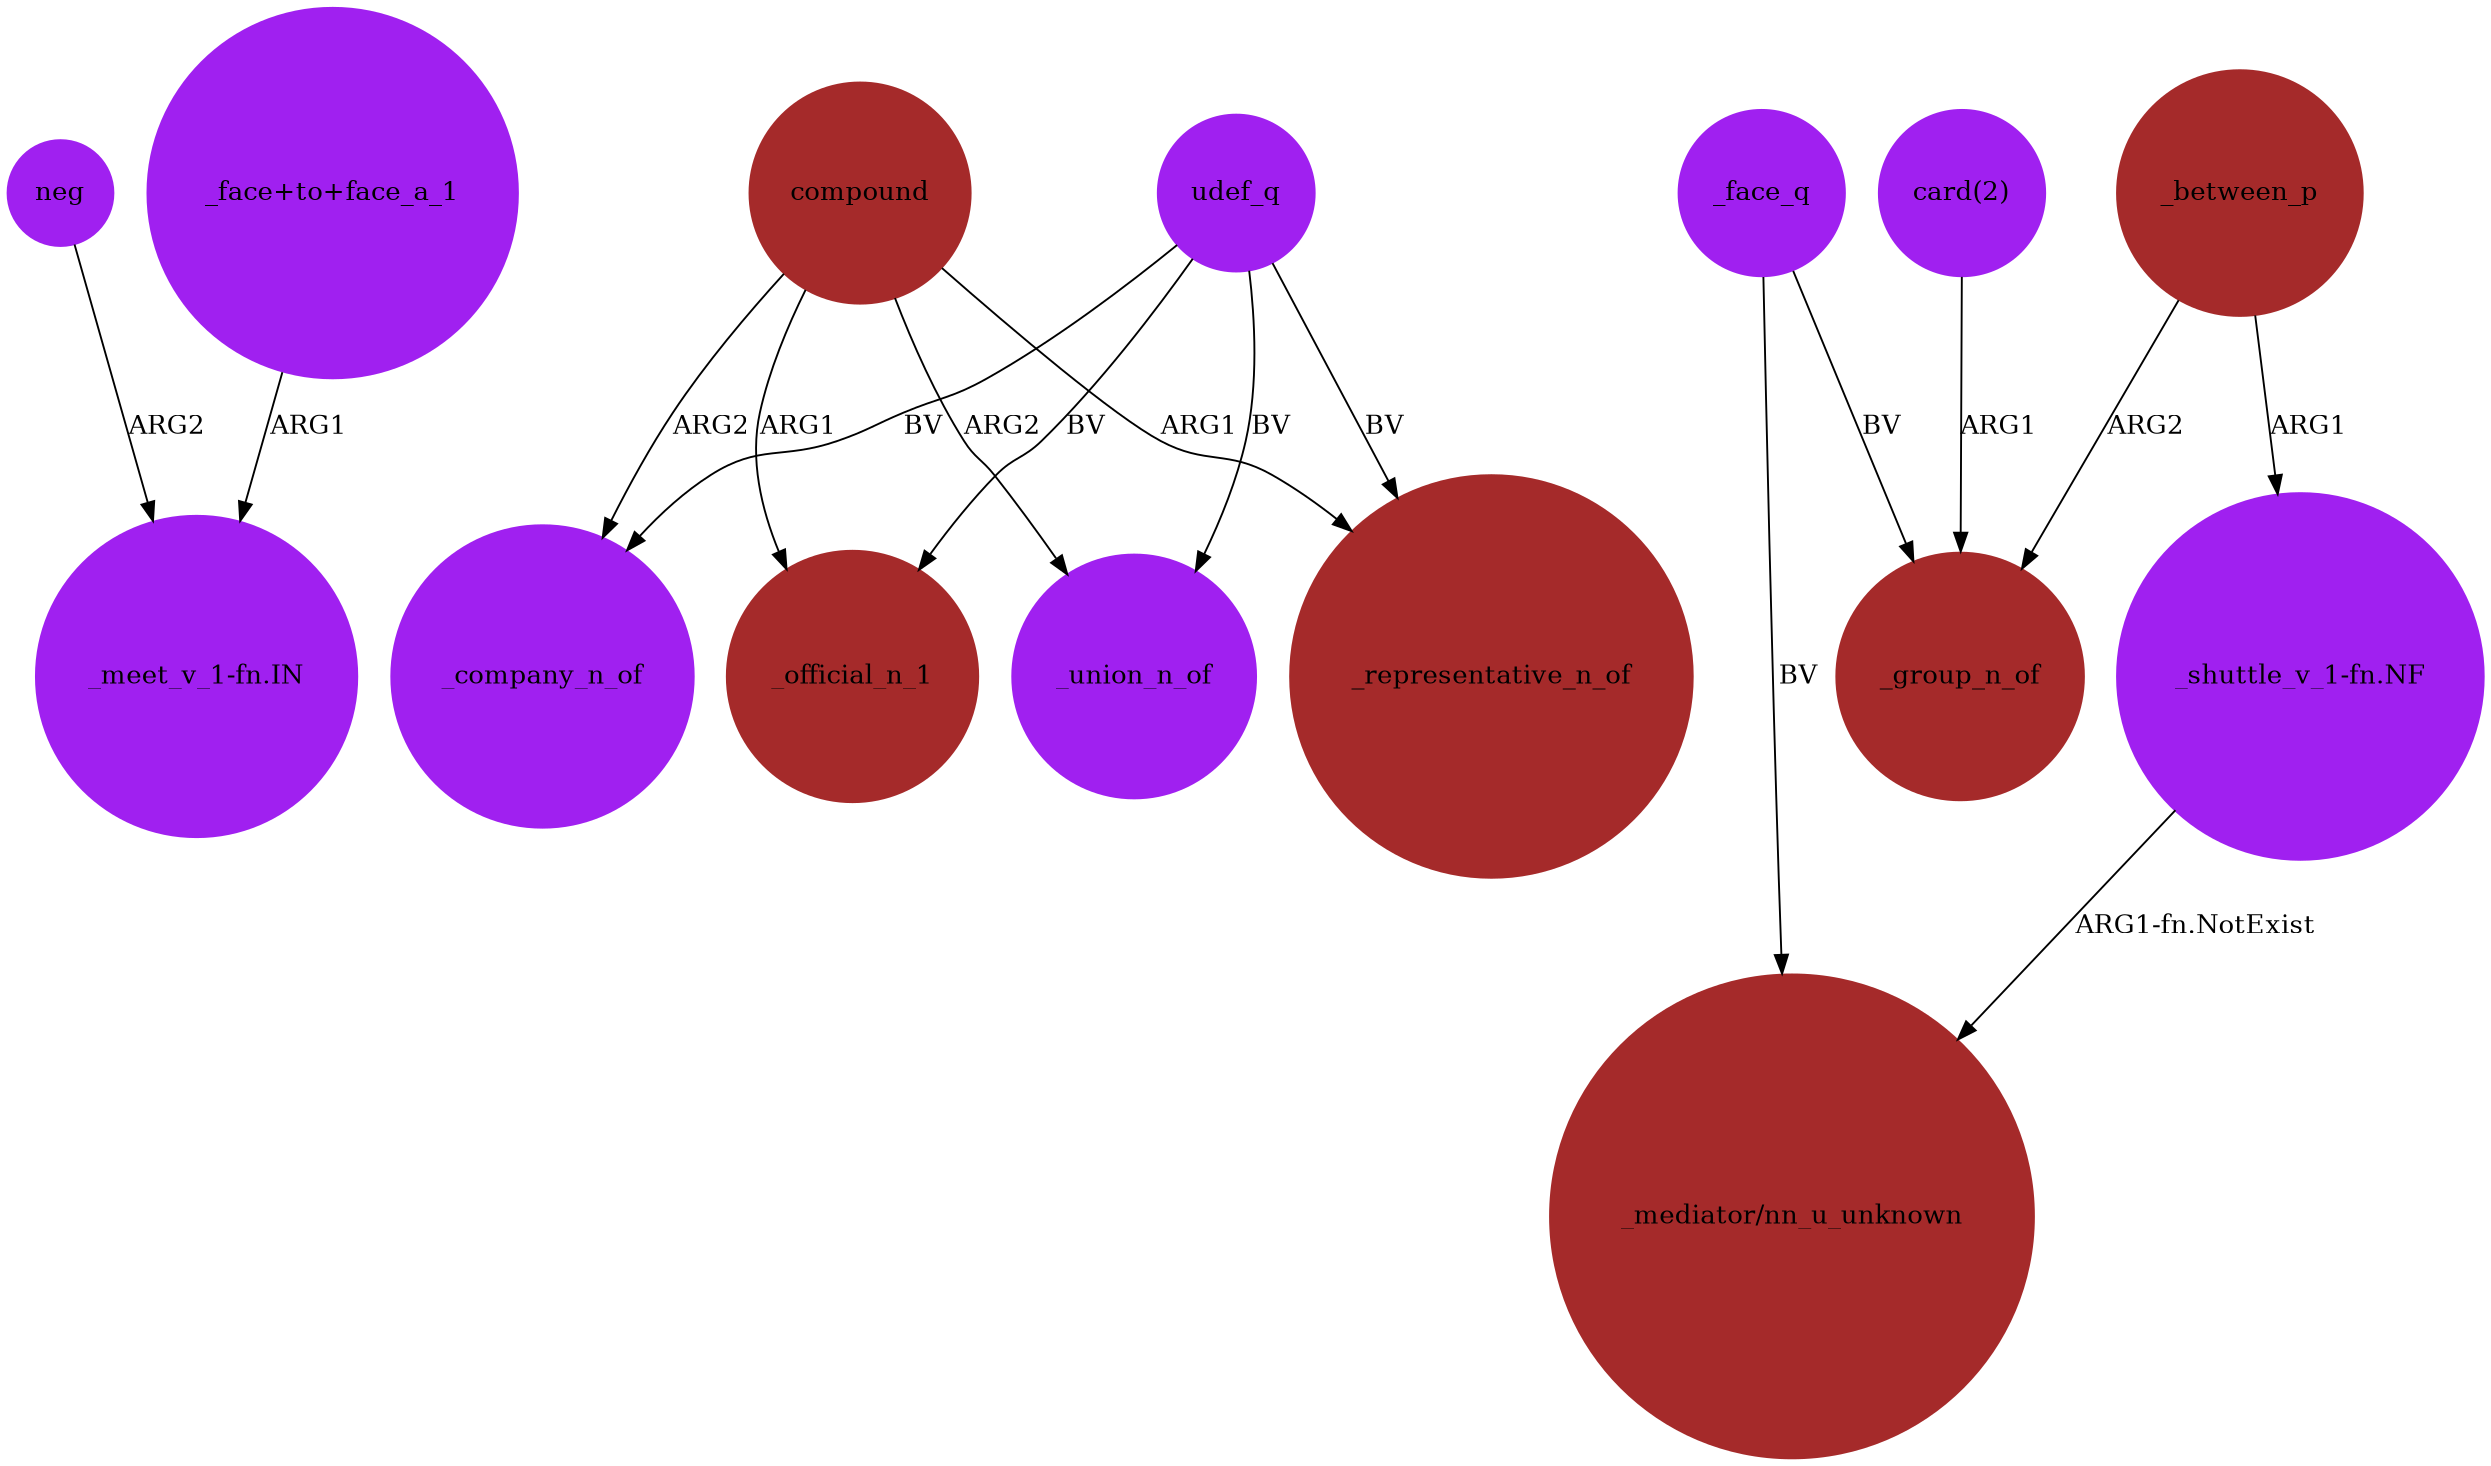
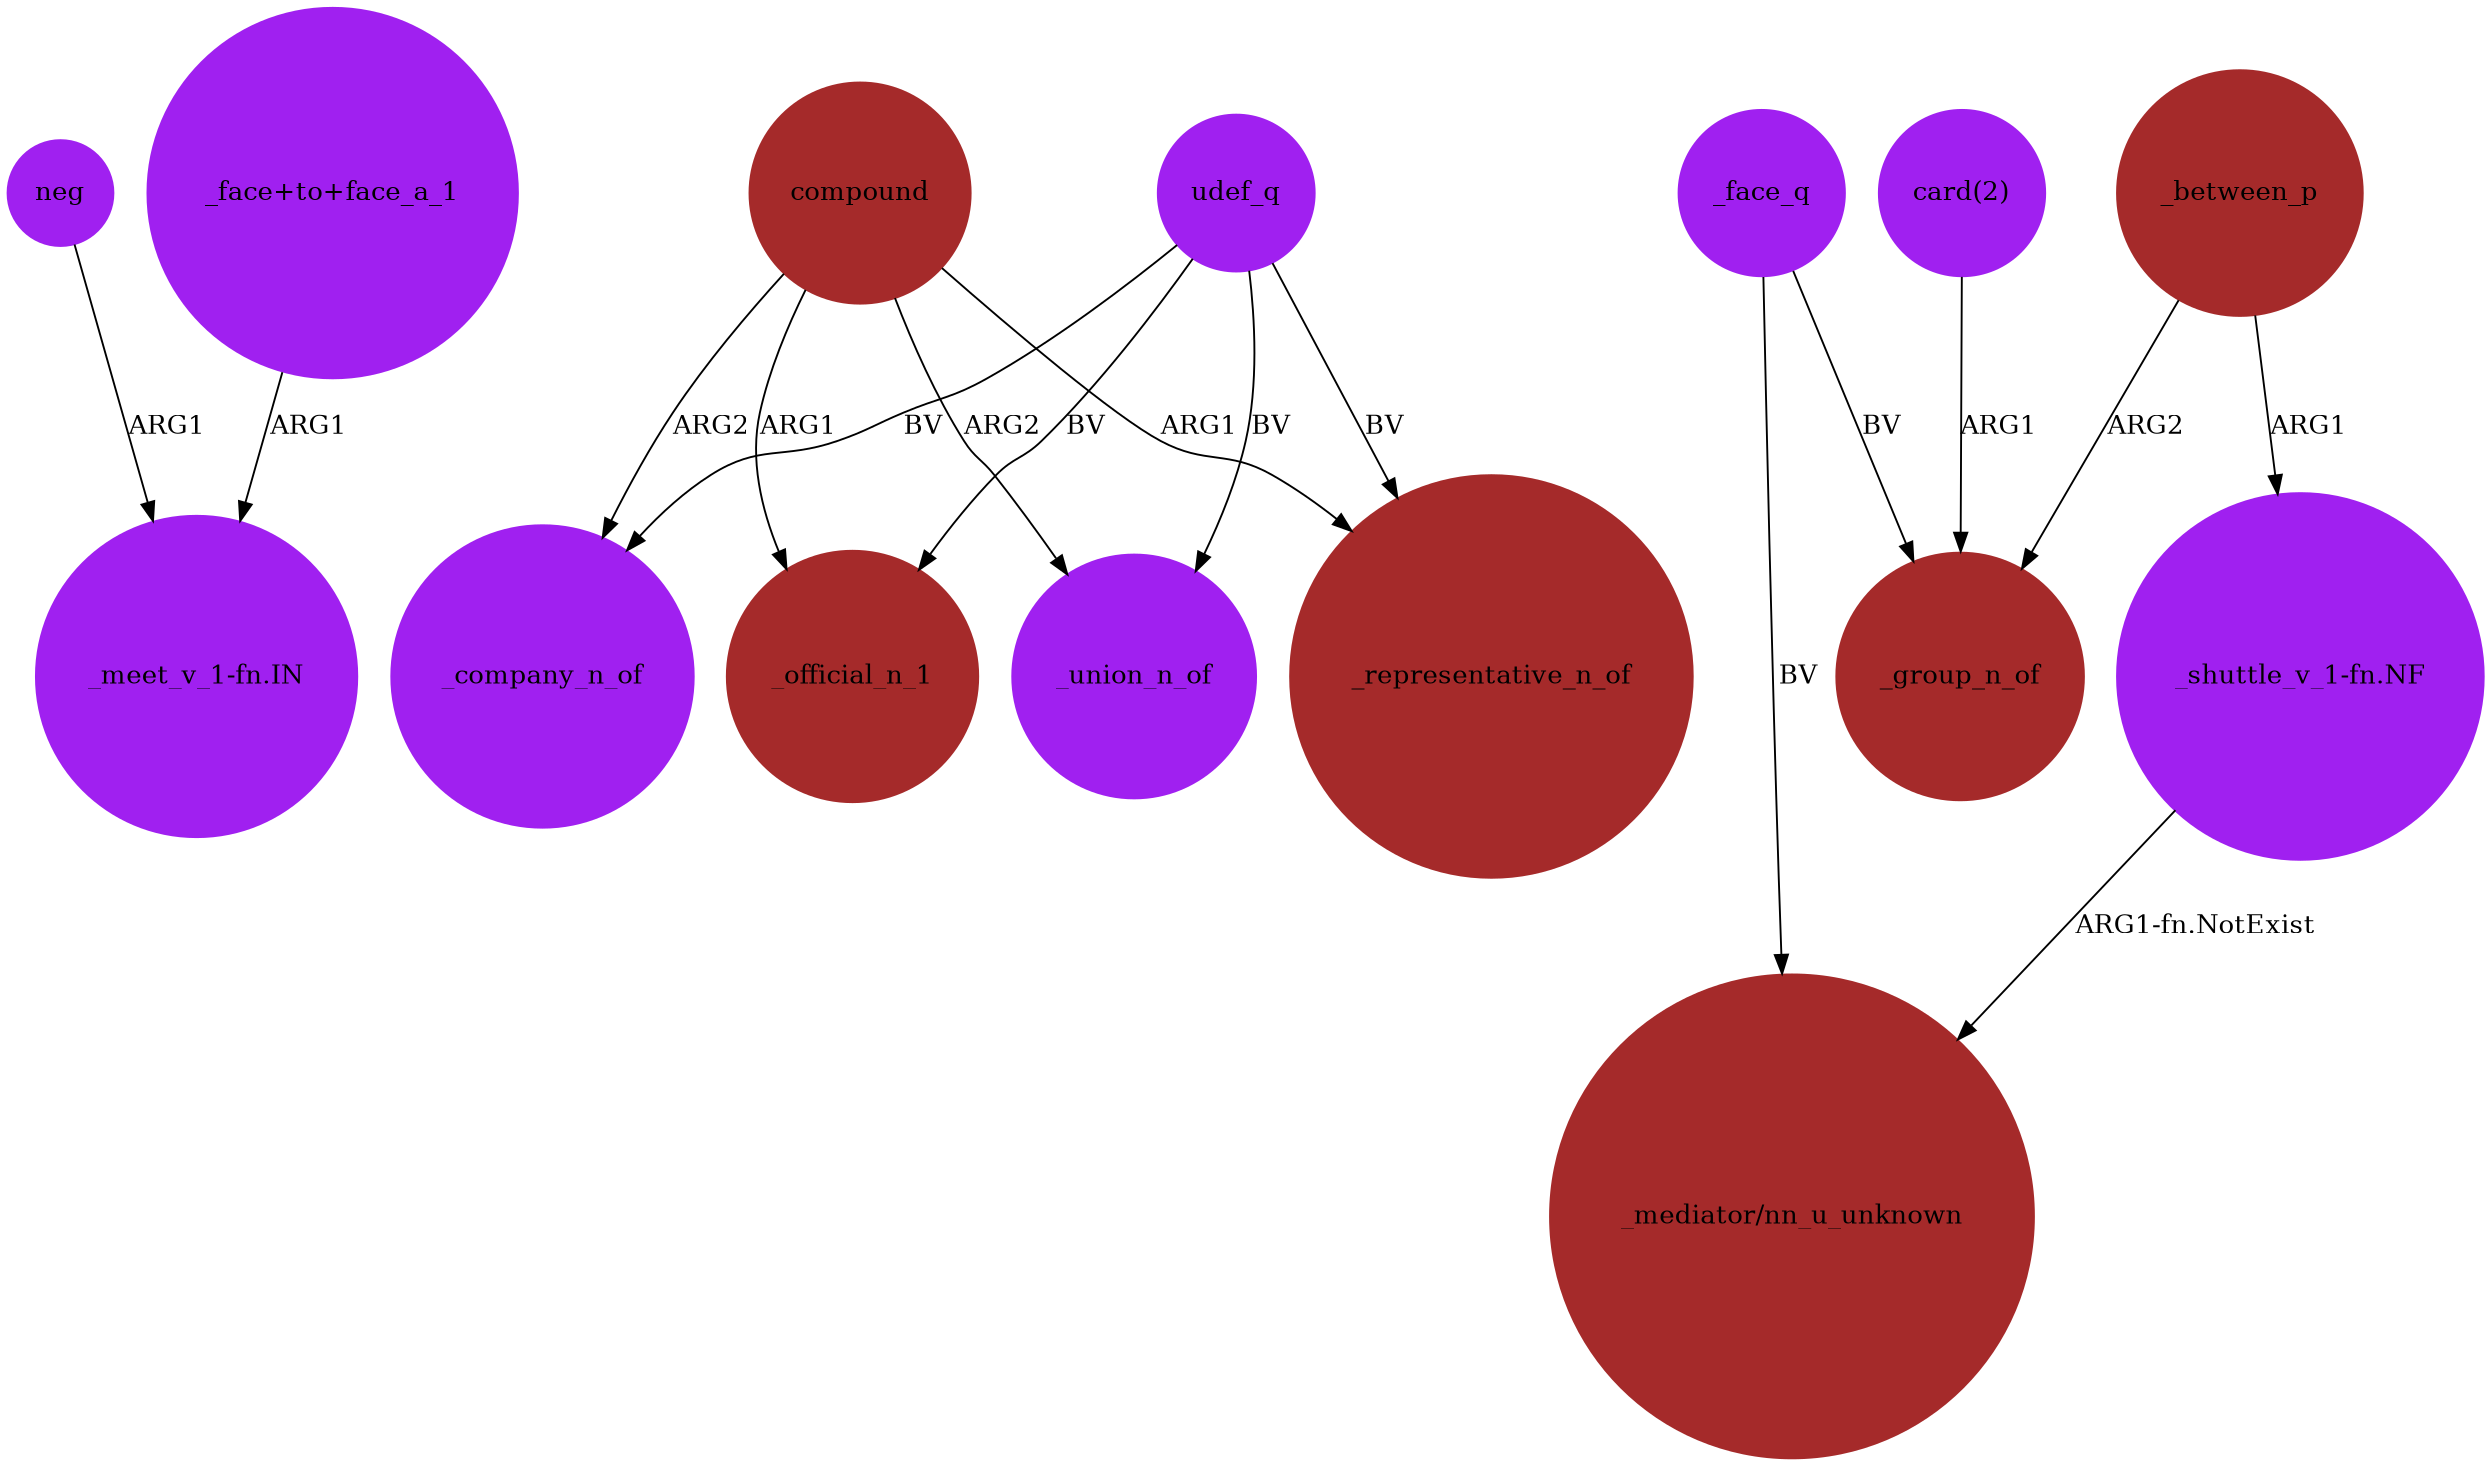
(167, 427) -> (167, 427)
